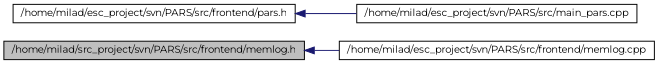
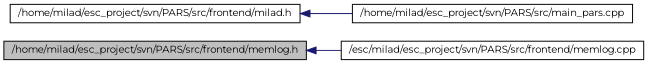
(154, 14) -> (155, 14)
(154, 50) -> (155, 50)
(497, 50) -> (492, 50)
